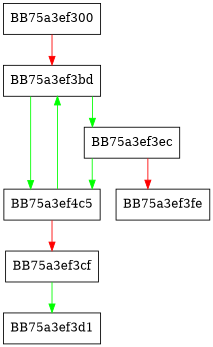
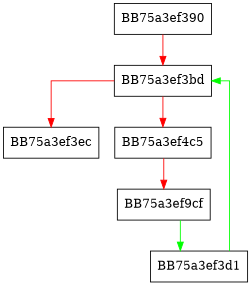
(52, 19) -> (163, 19)
(92, 107) -> (64, 81)
(31, 138) -> (163, 107)
(57, 147) -> (230, 161)
(92, 169) -> none
(163, 205) -> none
(52, 267) -> (164, 205)
